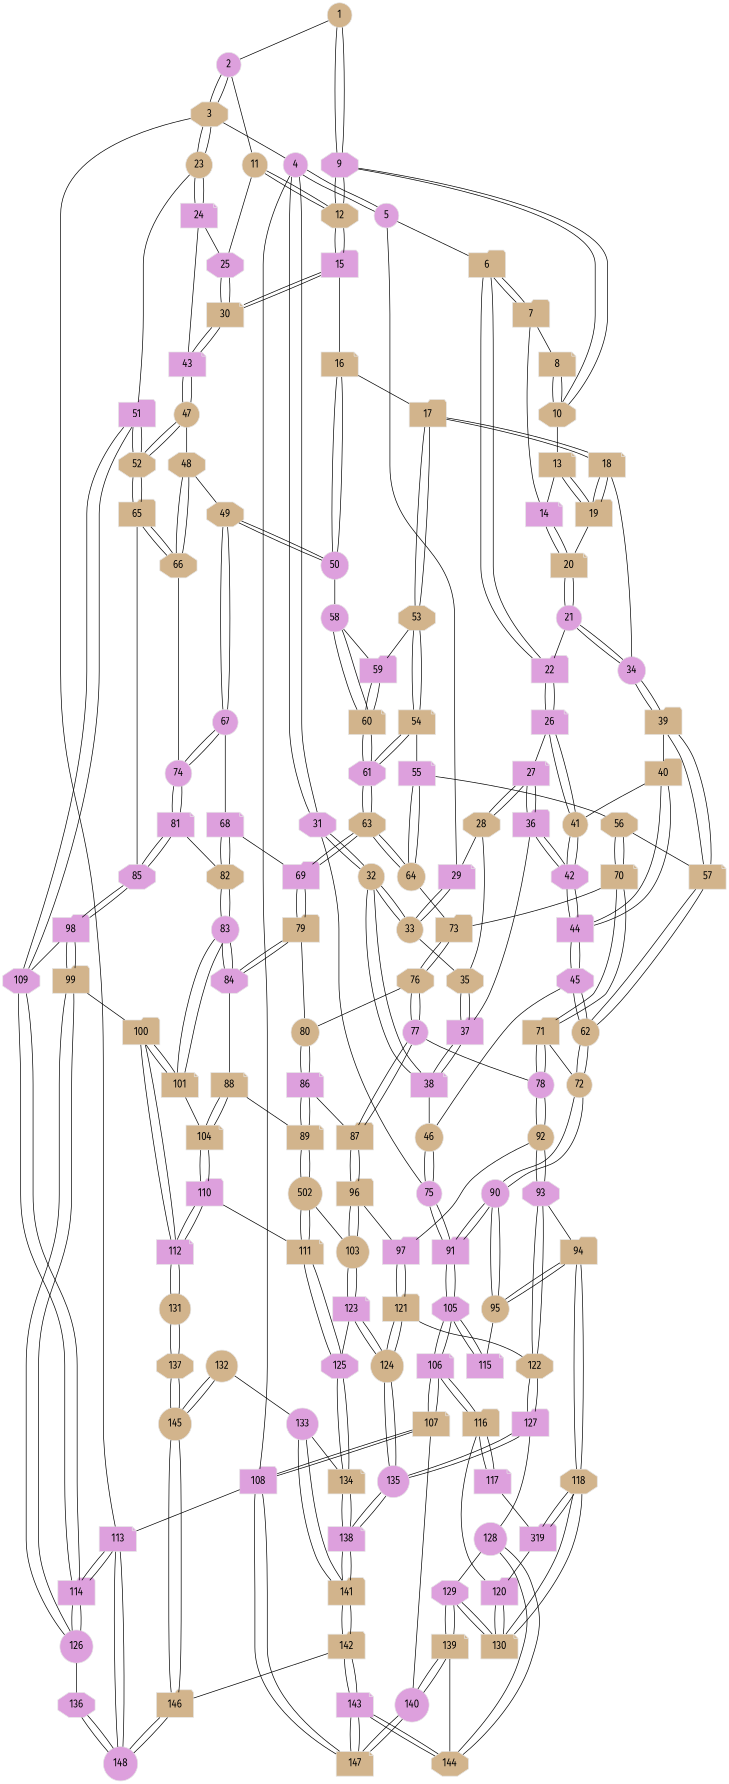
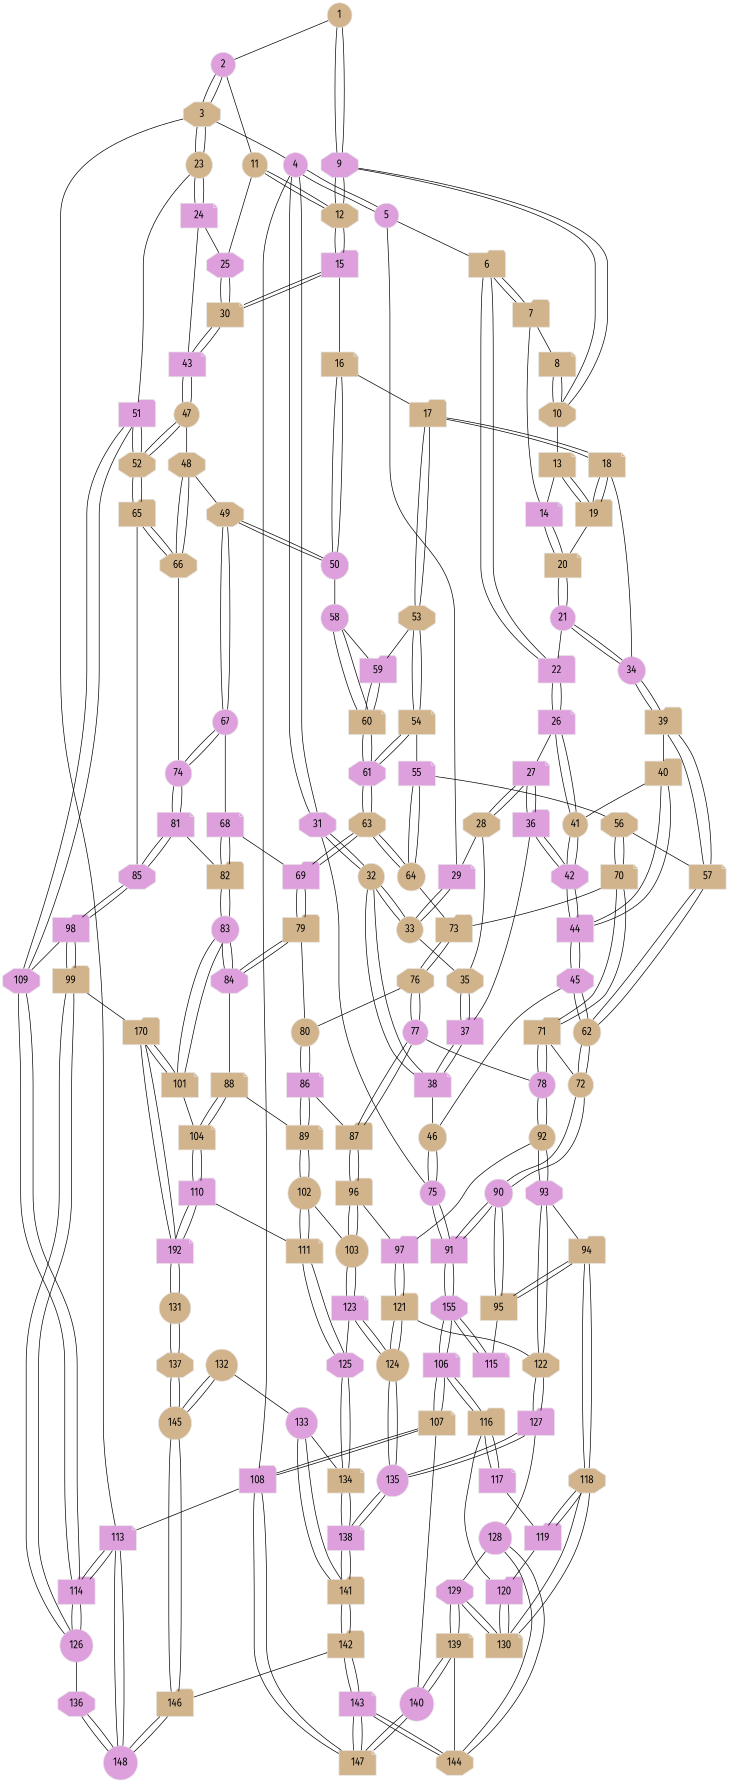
(225, 877) -> (225, 877)
(141, 1032) -> (141, 1032)
(305, 1194) -> (304, 1193)
(175, 1252) -> (175, 1251)
(451, 1309) -> (449, 1308)
(495, 1309) -> (499, 1308)
(538, 1539) -> (543, 1538)
